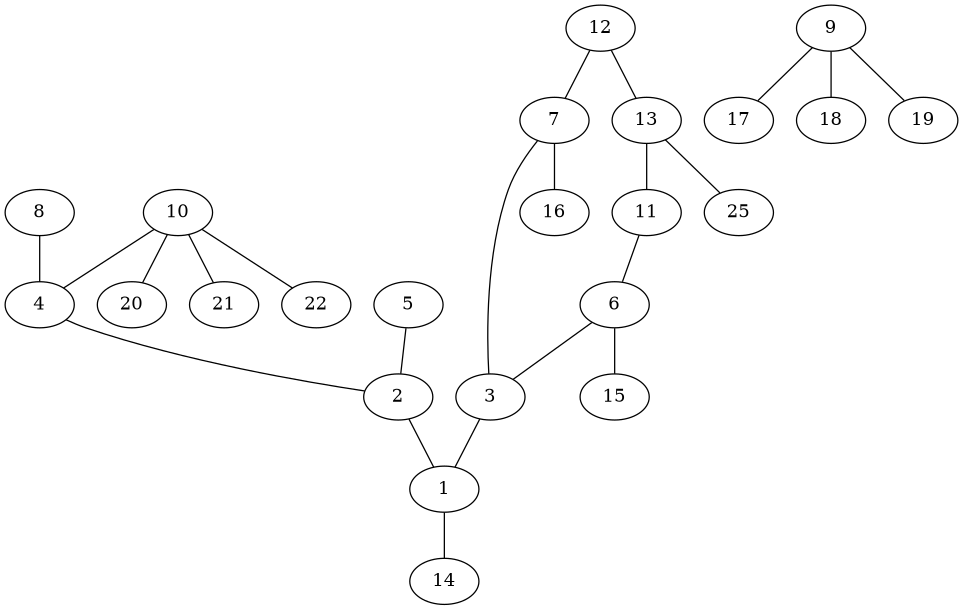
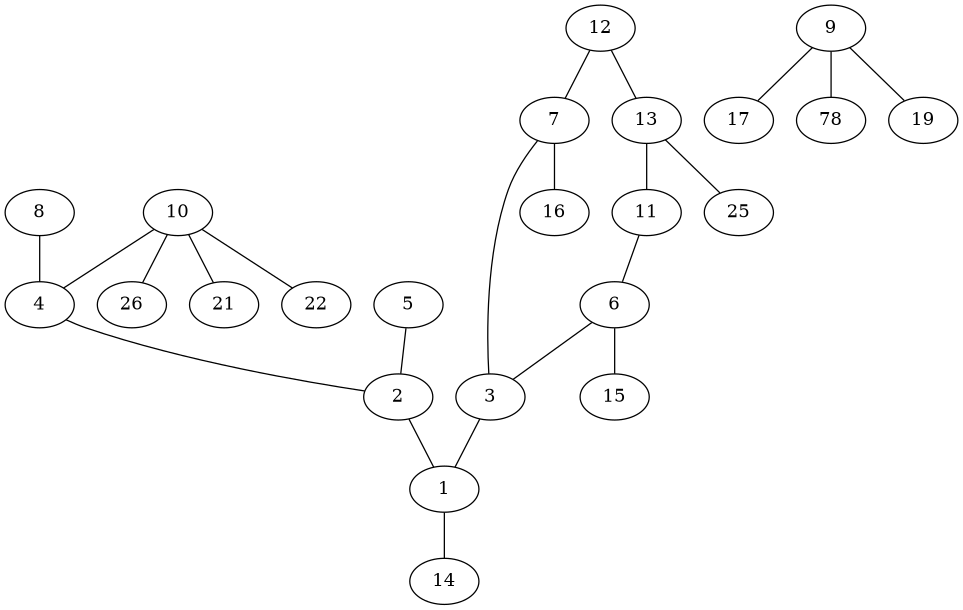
(831, 120) -> (831, 120)
(132, 305) -> (132, 305)
